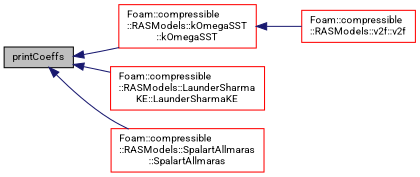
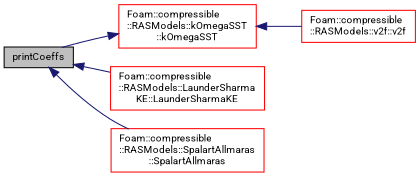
(101, 51) -> (85, 41)
